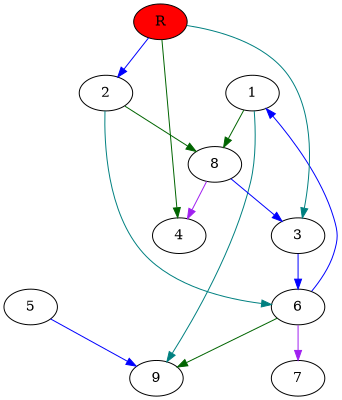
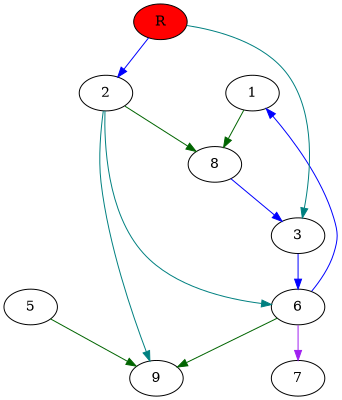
(179, 236) -> none
(232, 238) -> (110, 234)
(89, 340) -> (89, 340)
